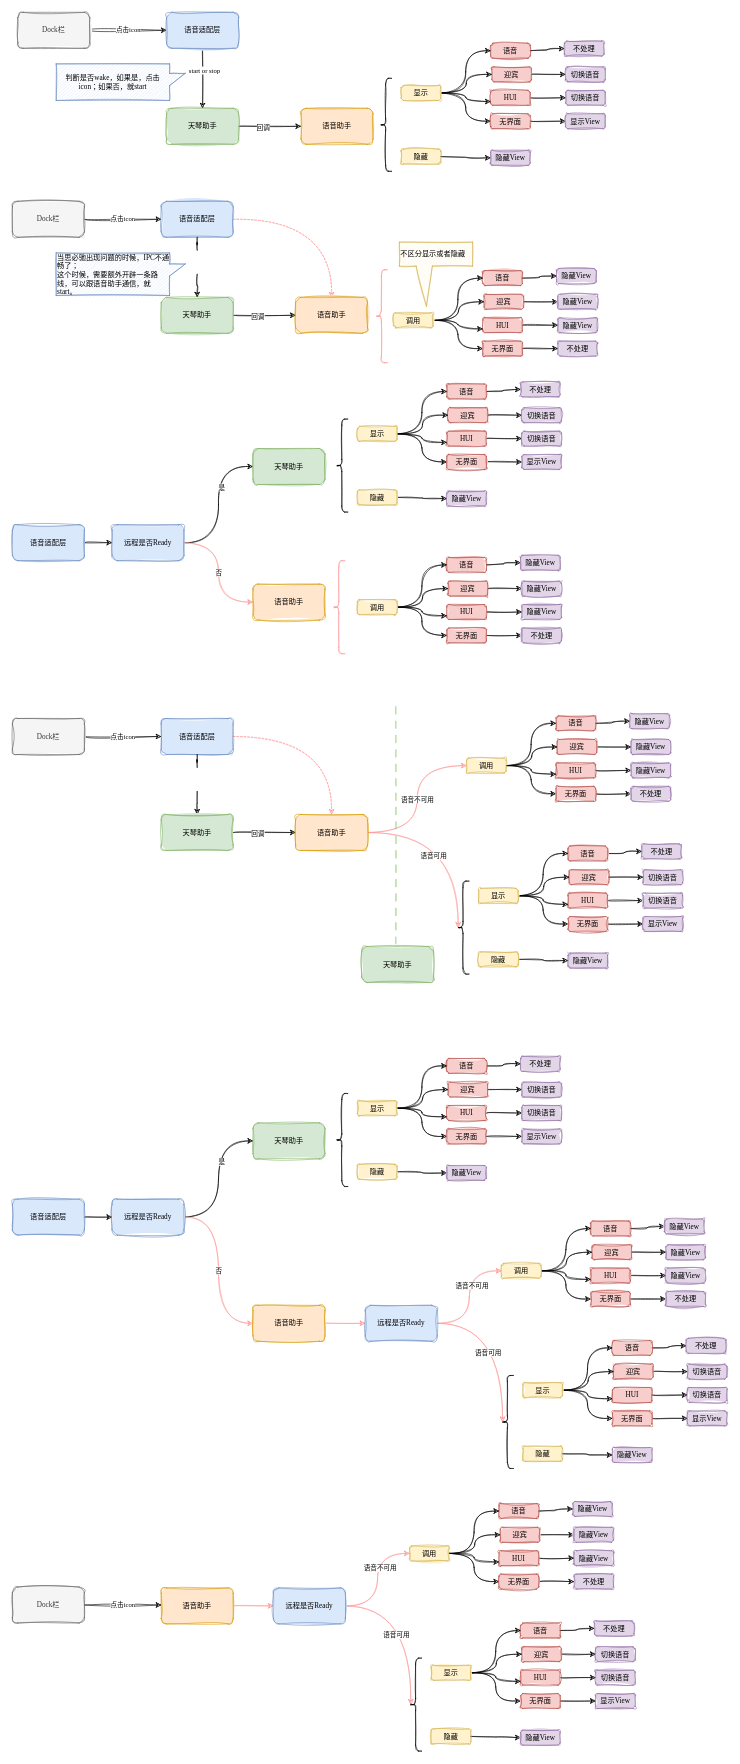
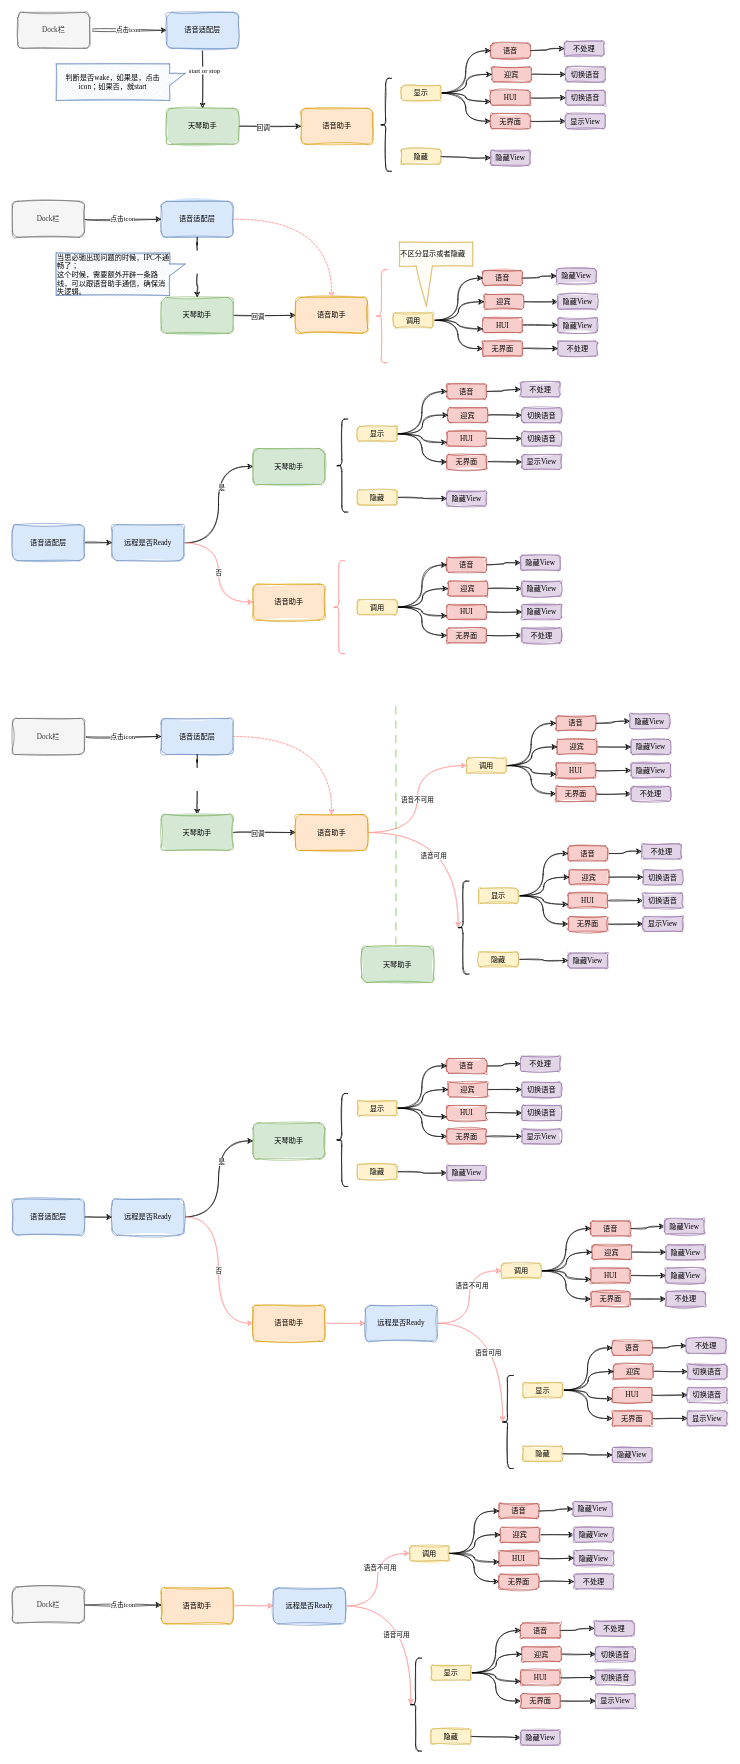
(113, 275) -> (113, 275)
